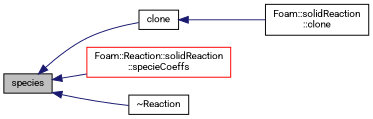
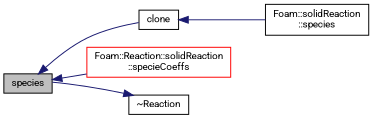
(317, 20) -> (317, 20)
(95, 101) -> (88, 87)
